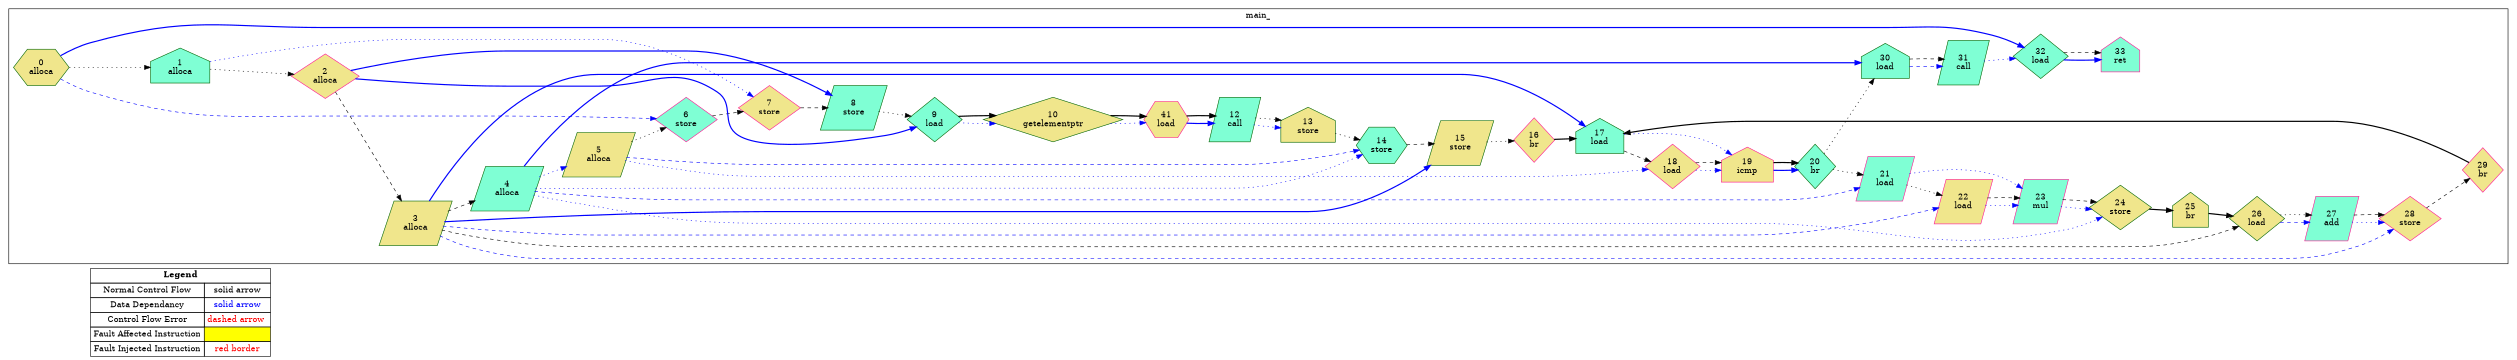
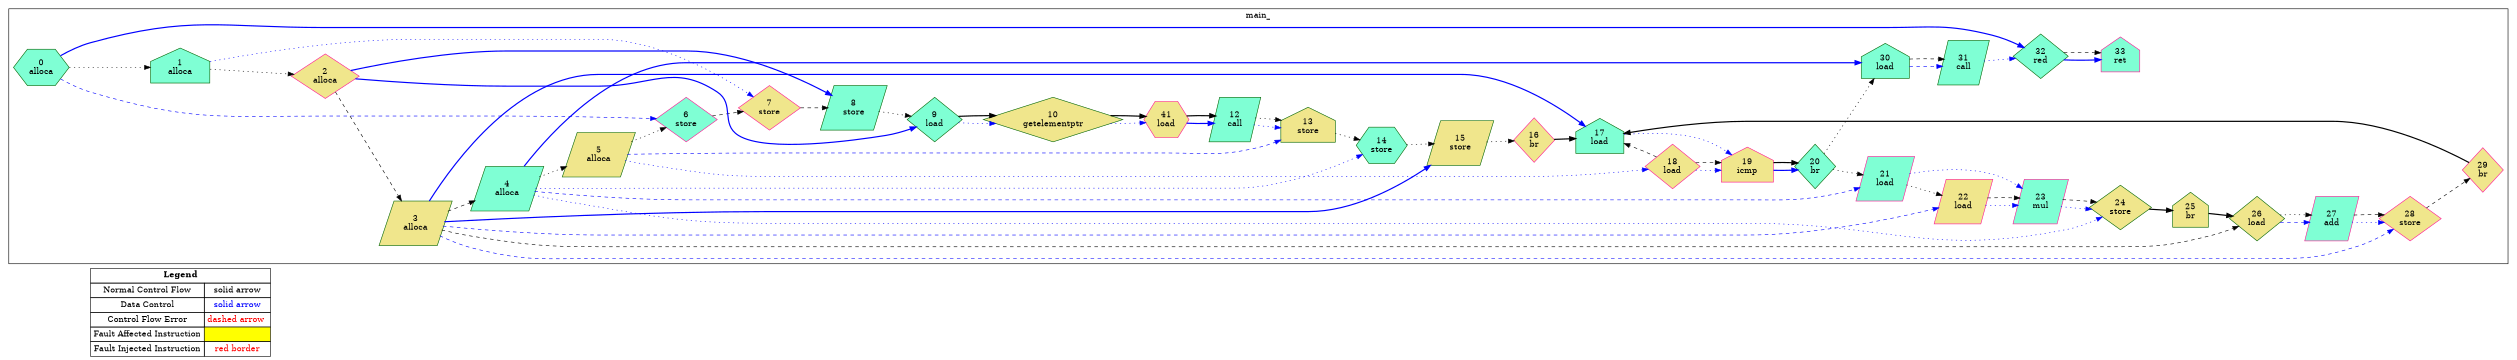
(2041, 56) -> (2041, 56)
(41, 67) -> (41, 67)
(1418, 144) -> (1418, 144)
(1635, 155) -> (1643, 151)
(990, 165) -> (952, 153)
(550, 173) -> (550, 173)
(147, 305) -> (147, 305)
